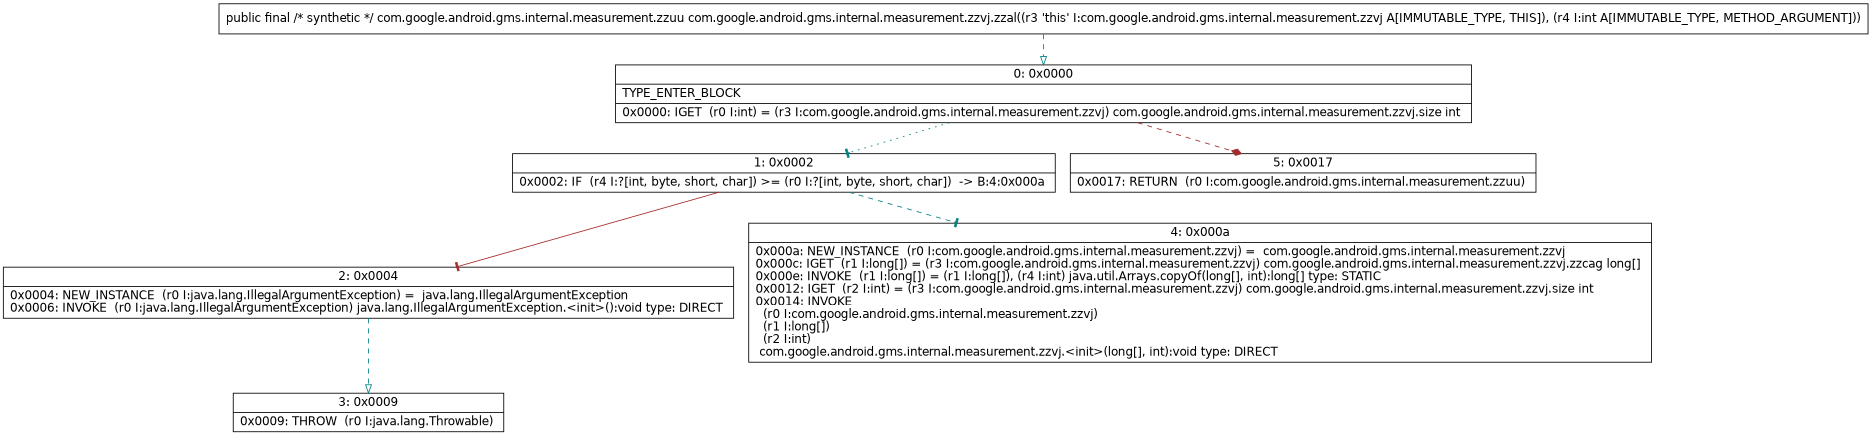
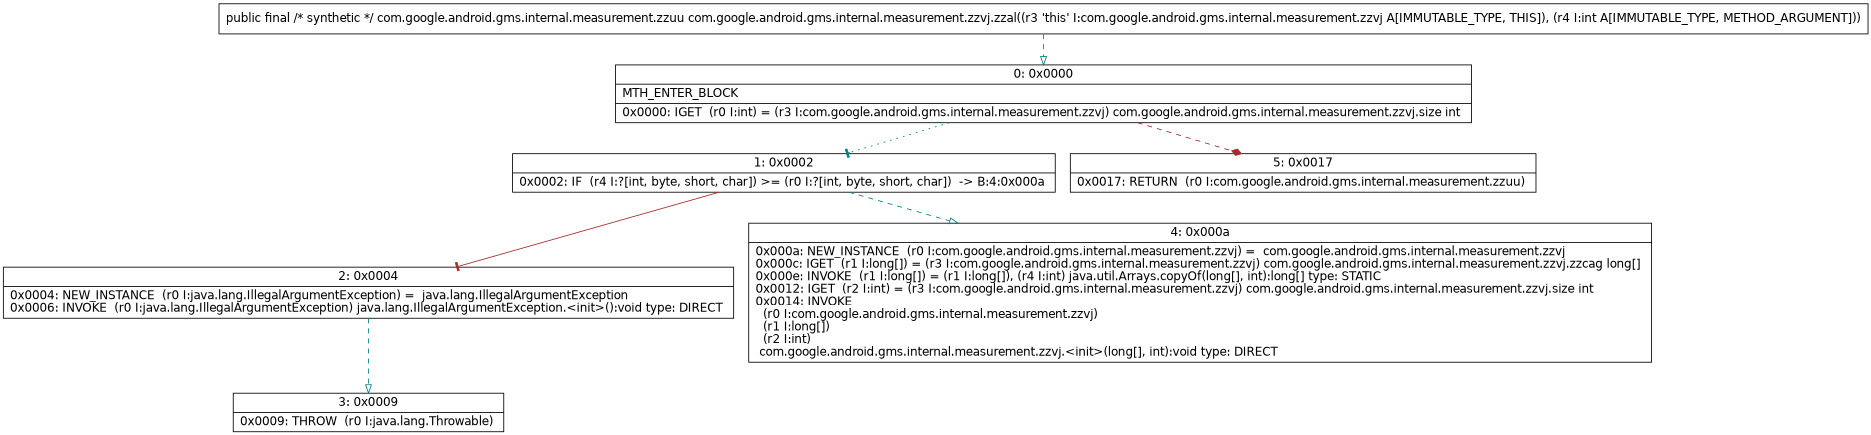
(682, 93) -> (680, 93)
(901, 207) -> (899, 207)
